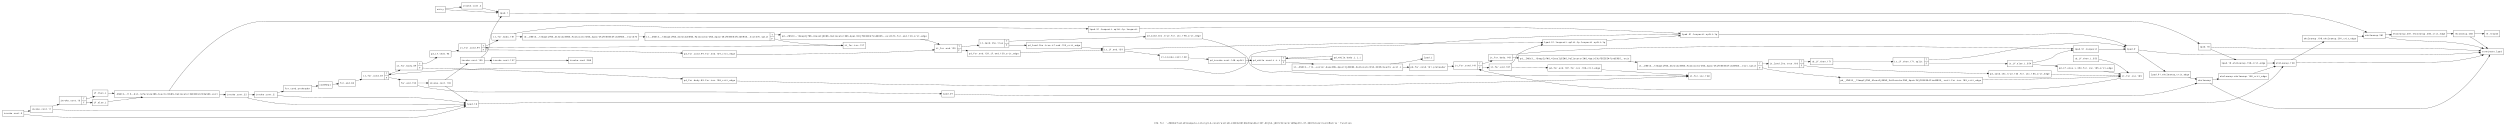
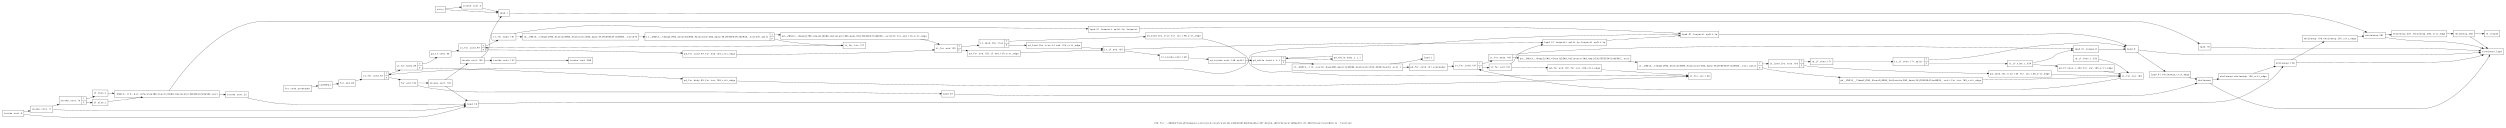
(2244, 63) -> none
(266, 95) -> none
